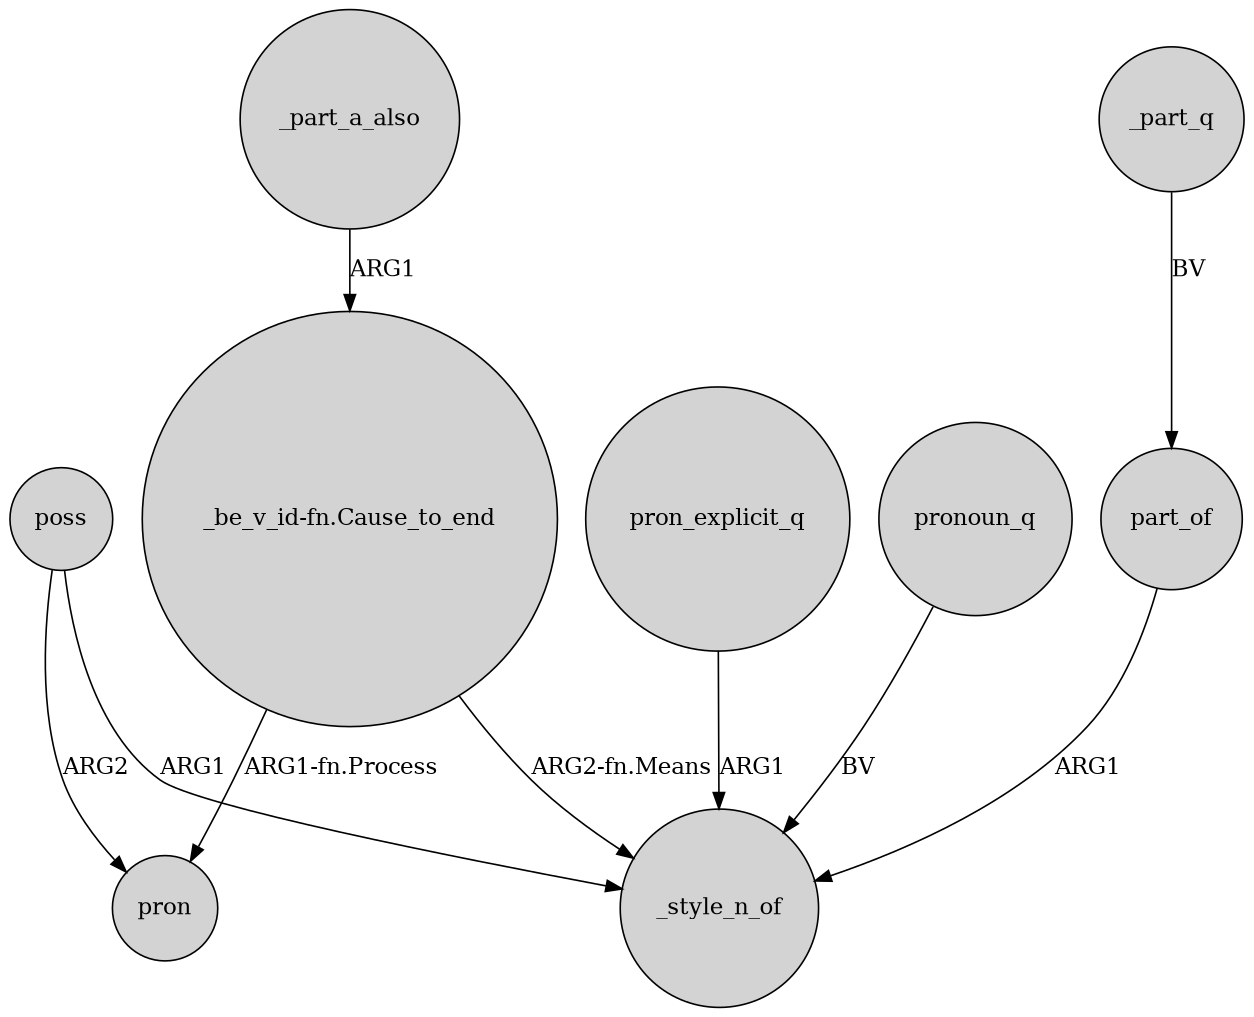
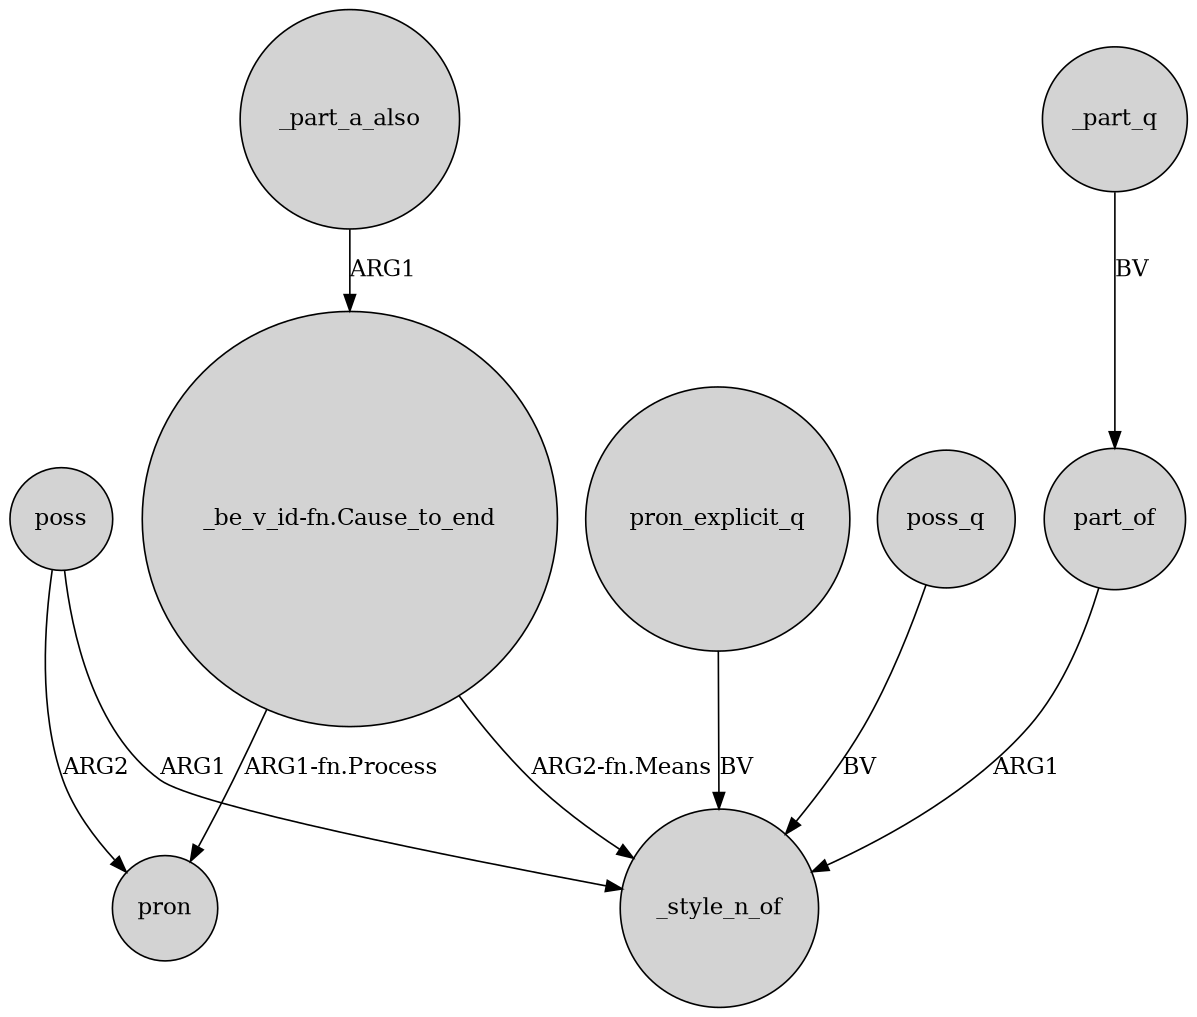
(975, 519) -> (946, 519)
(753, 768) -> (736, 768)
